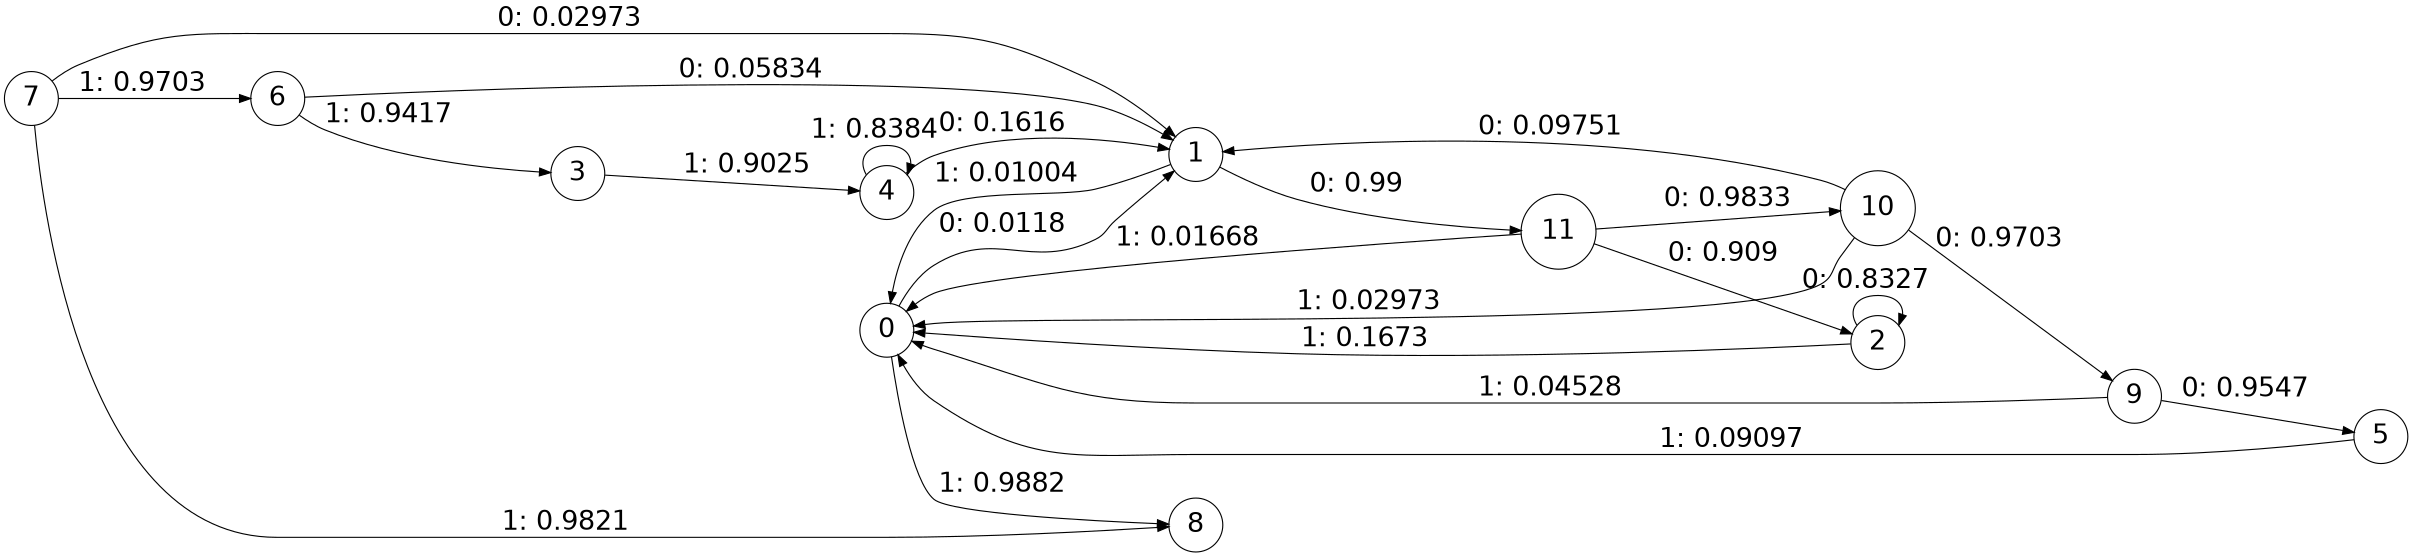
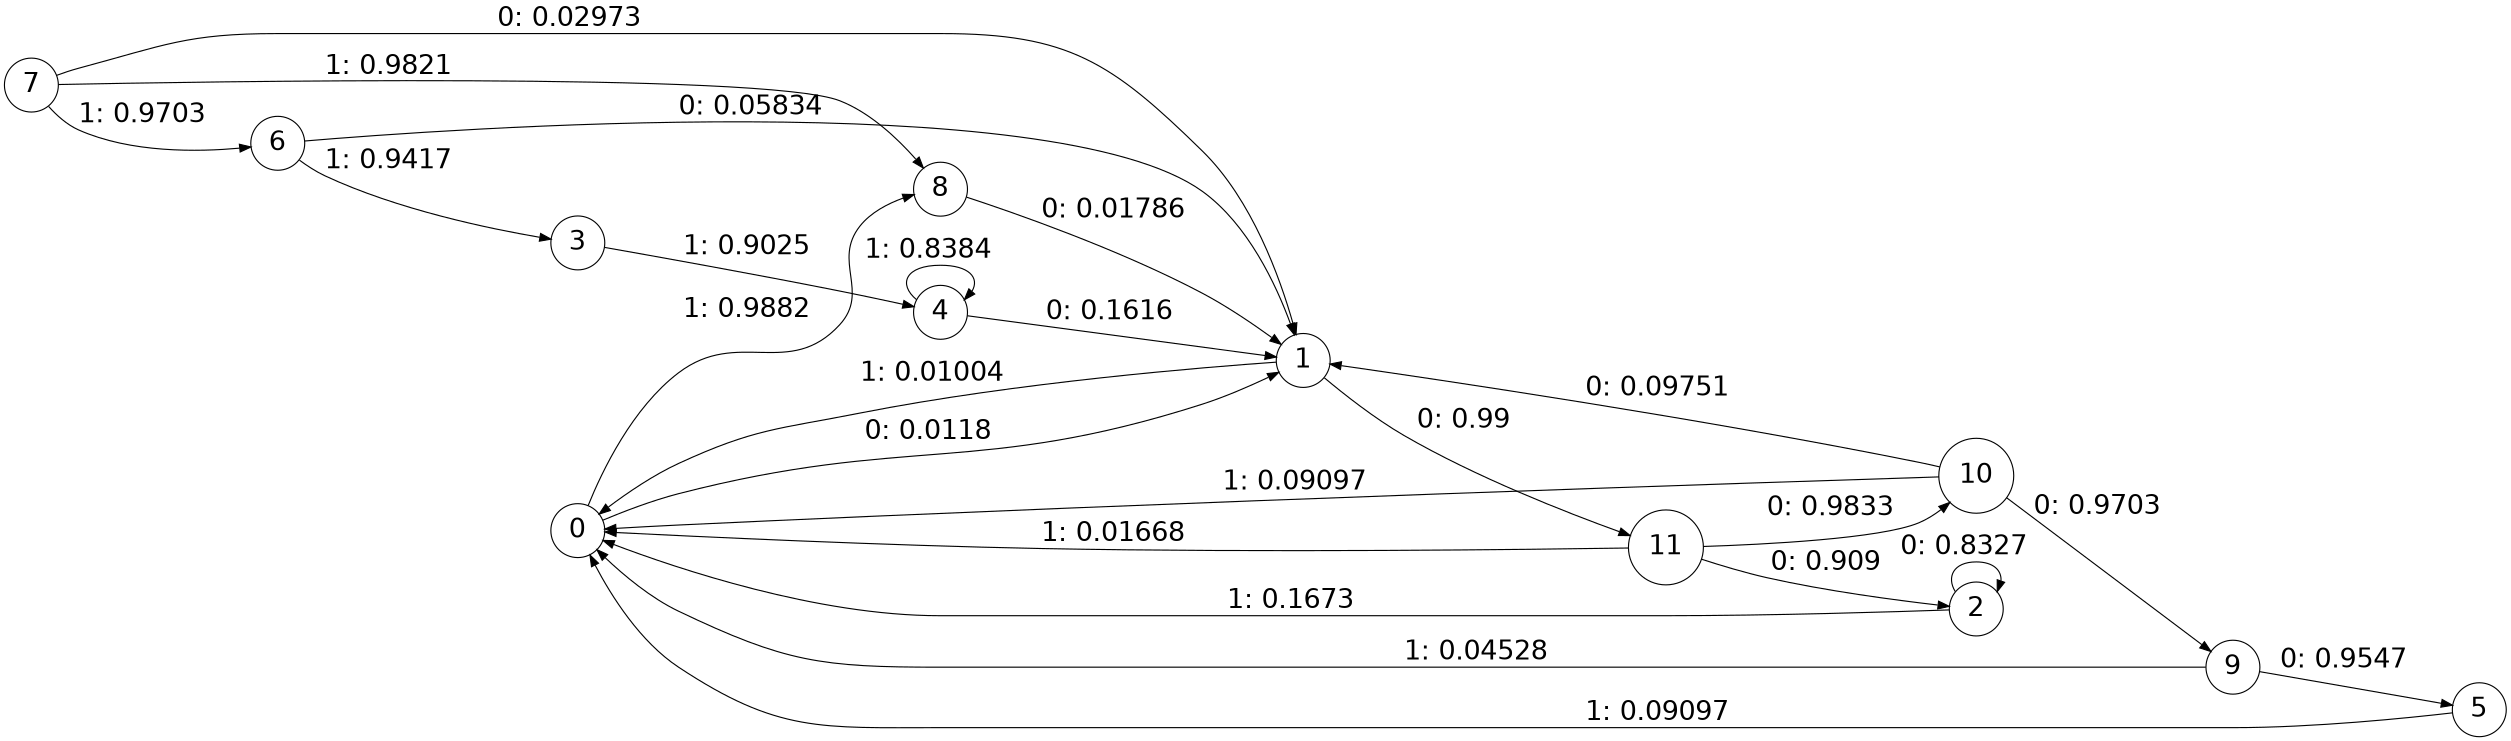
none -> (1124, 256)
(1377, 302) -> (1303, 482)
